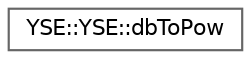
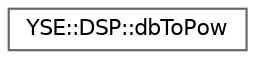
(125, 29) -> (128, 29)
